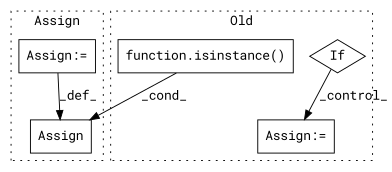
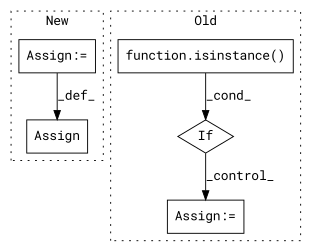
(57, 22) -> (57, 22)
(137, 94) -> (206, 92)
